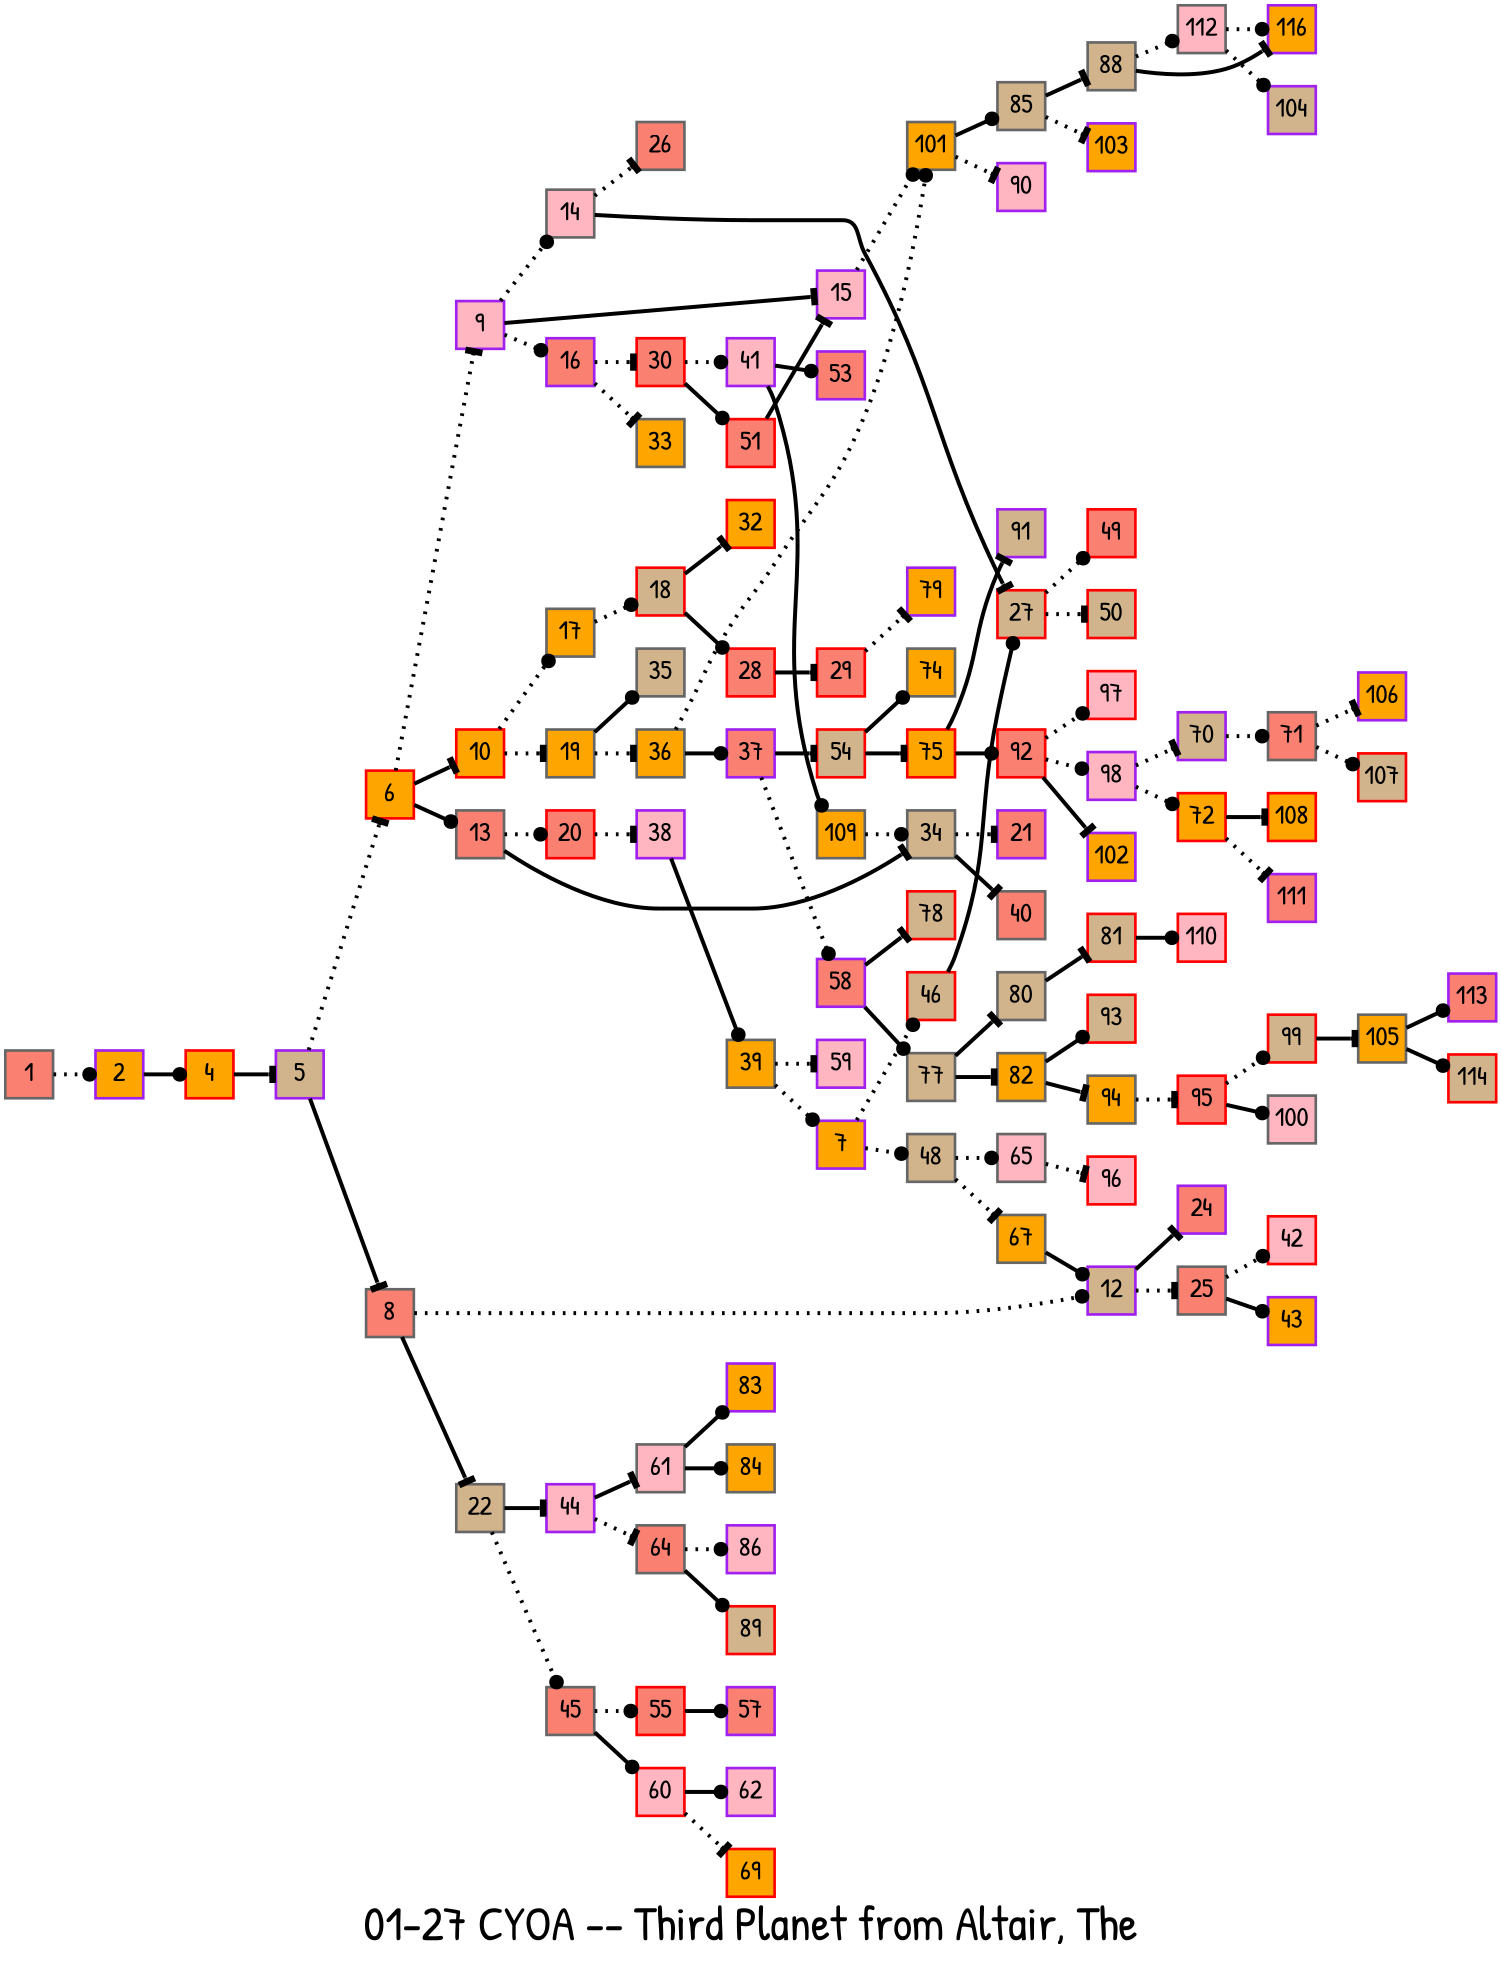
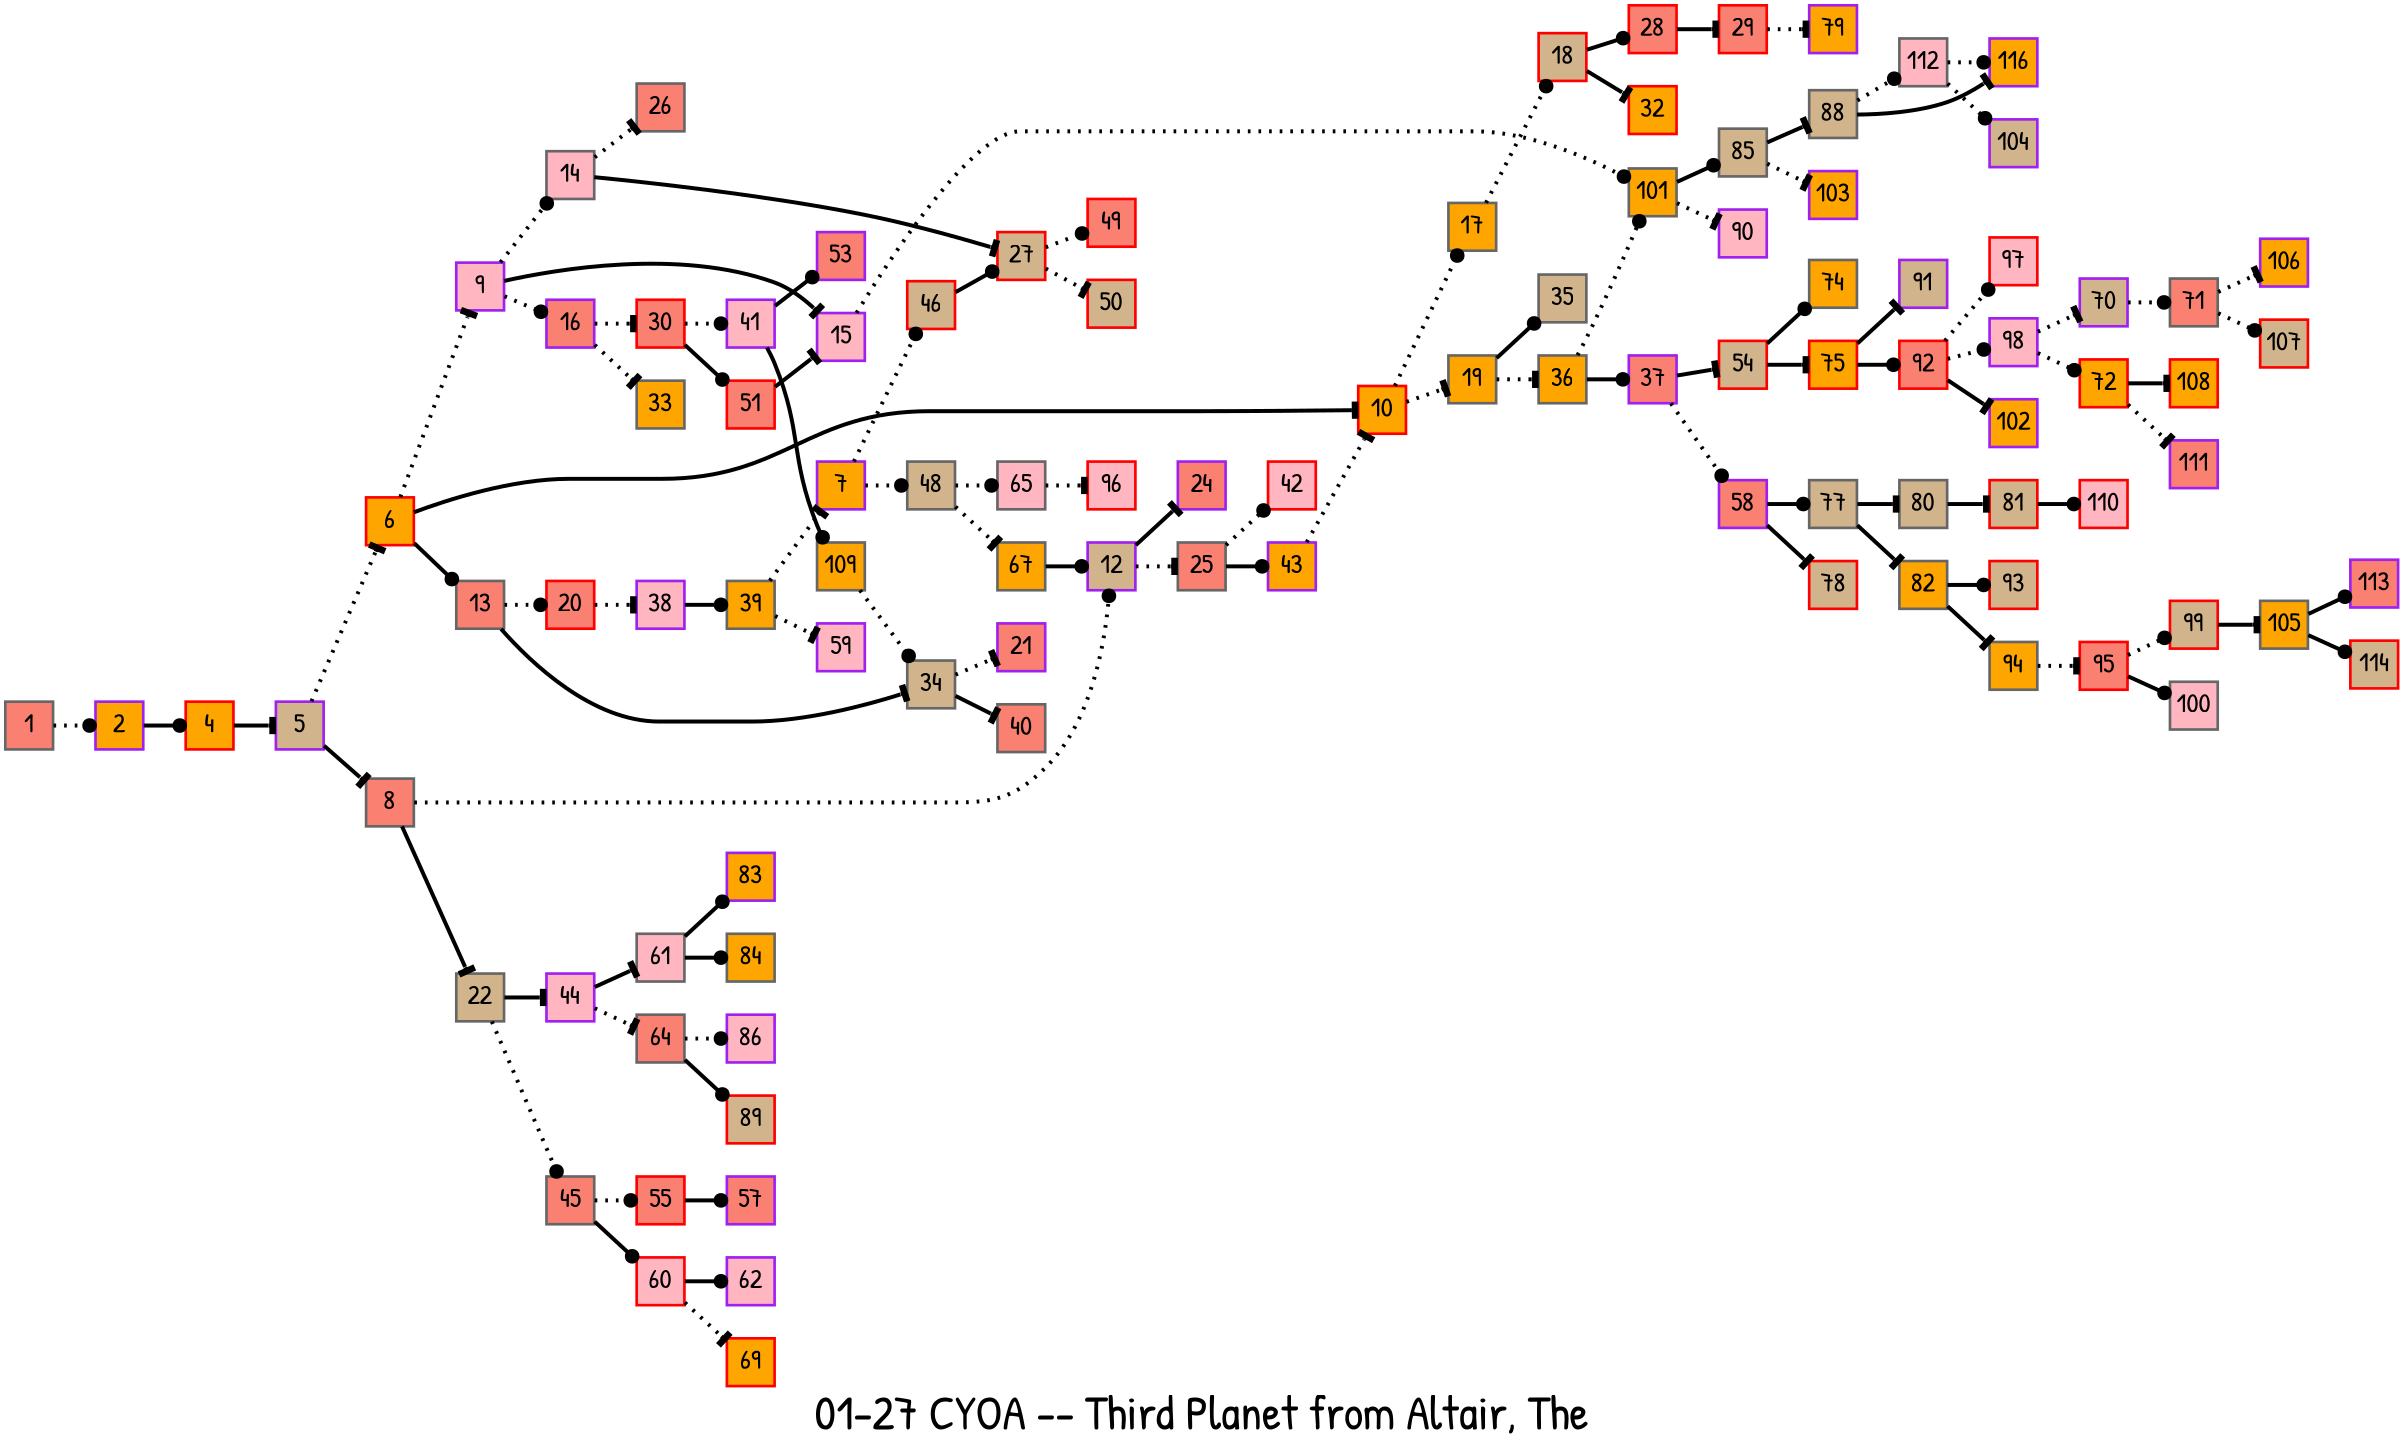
none -> (1335, 491)
(792, 1100) -> (794, 548)
